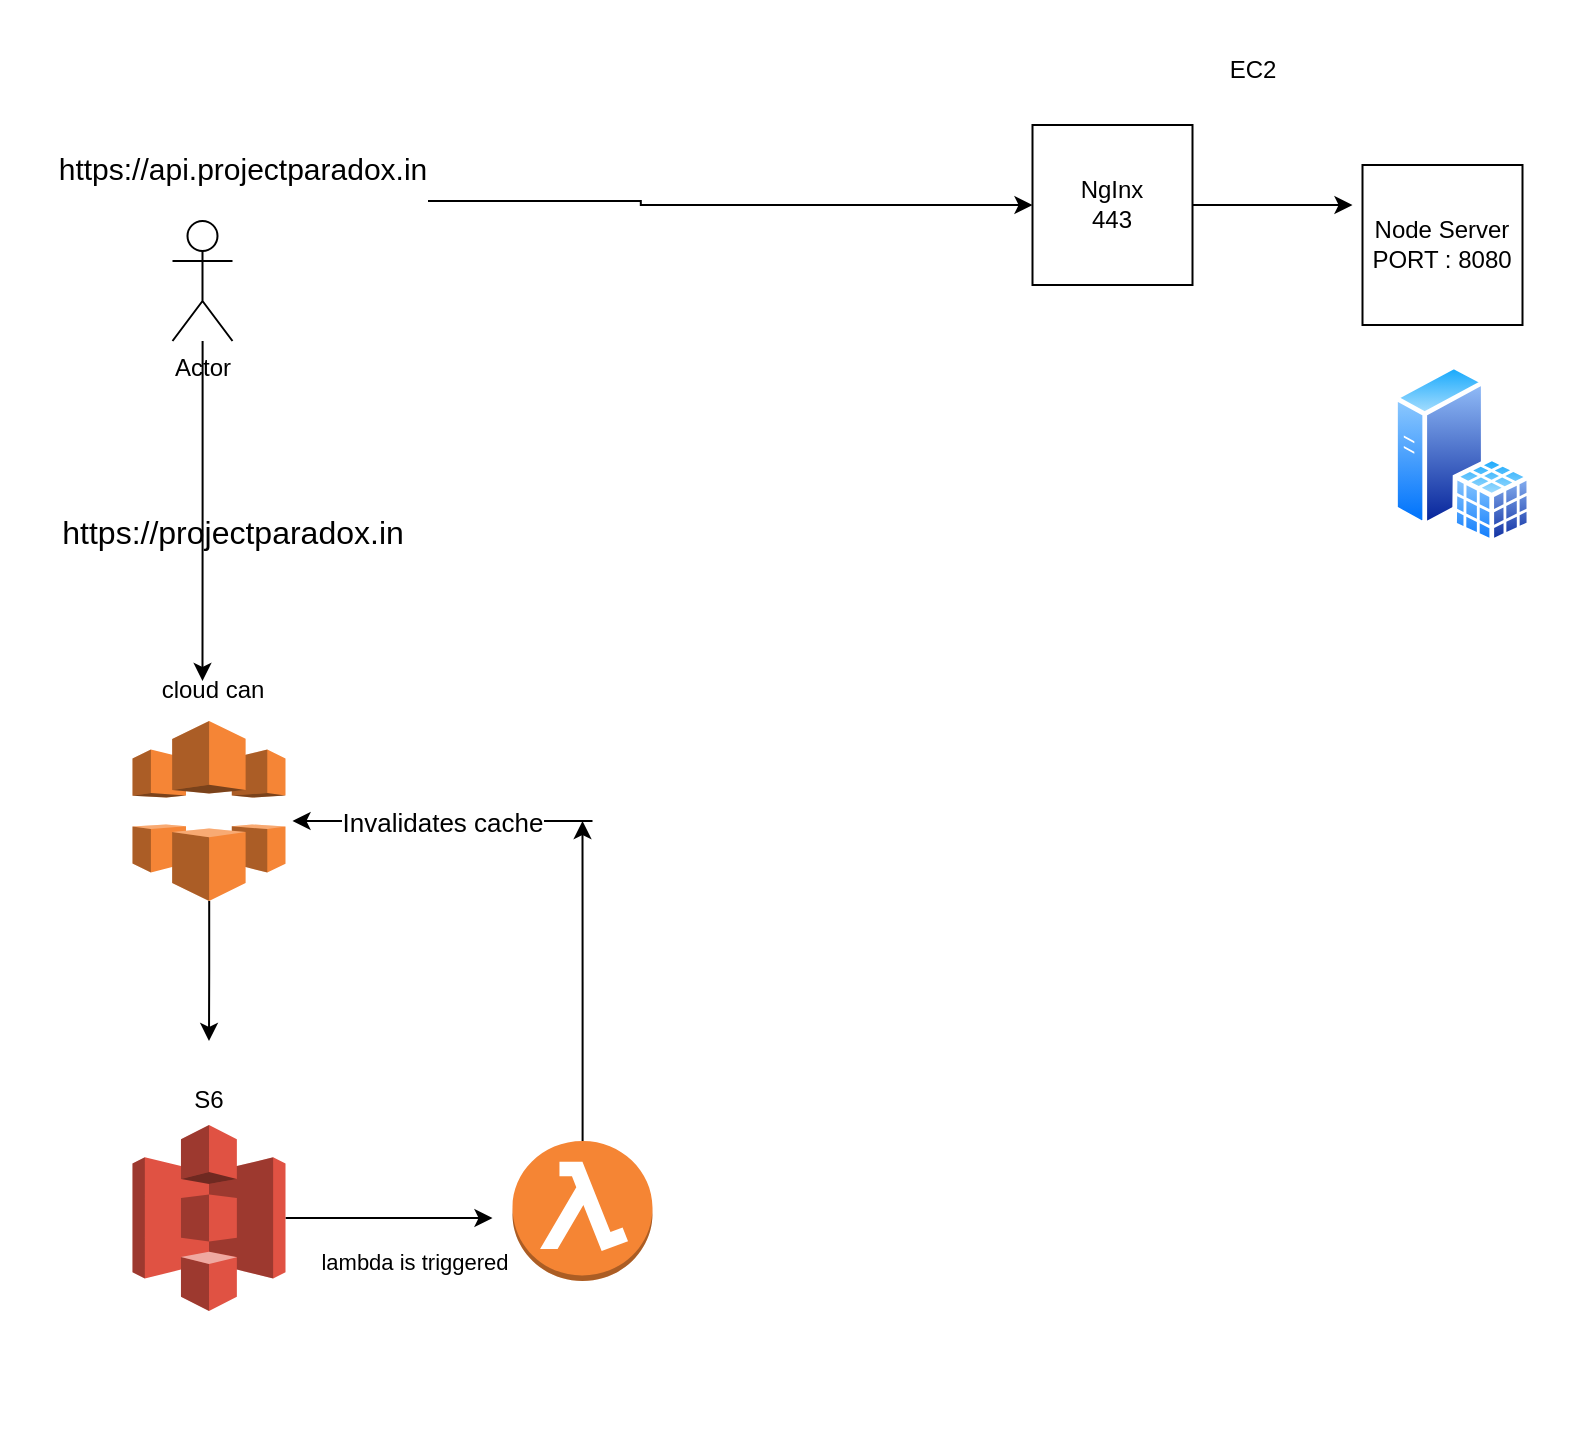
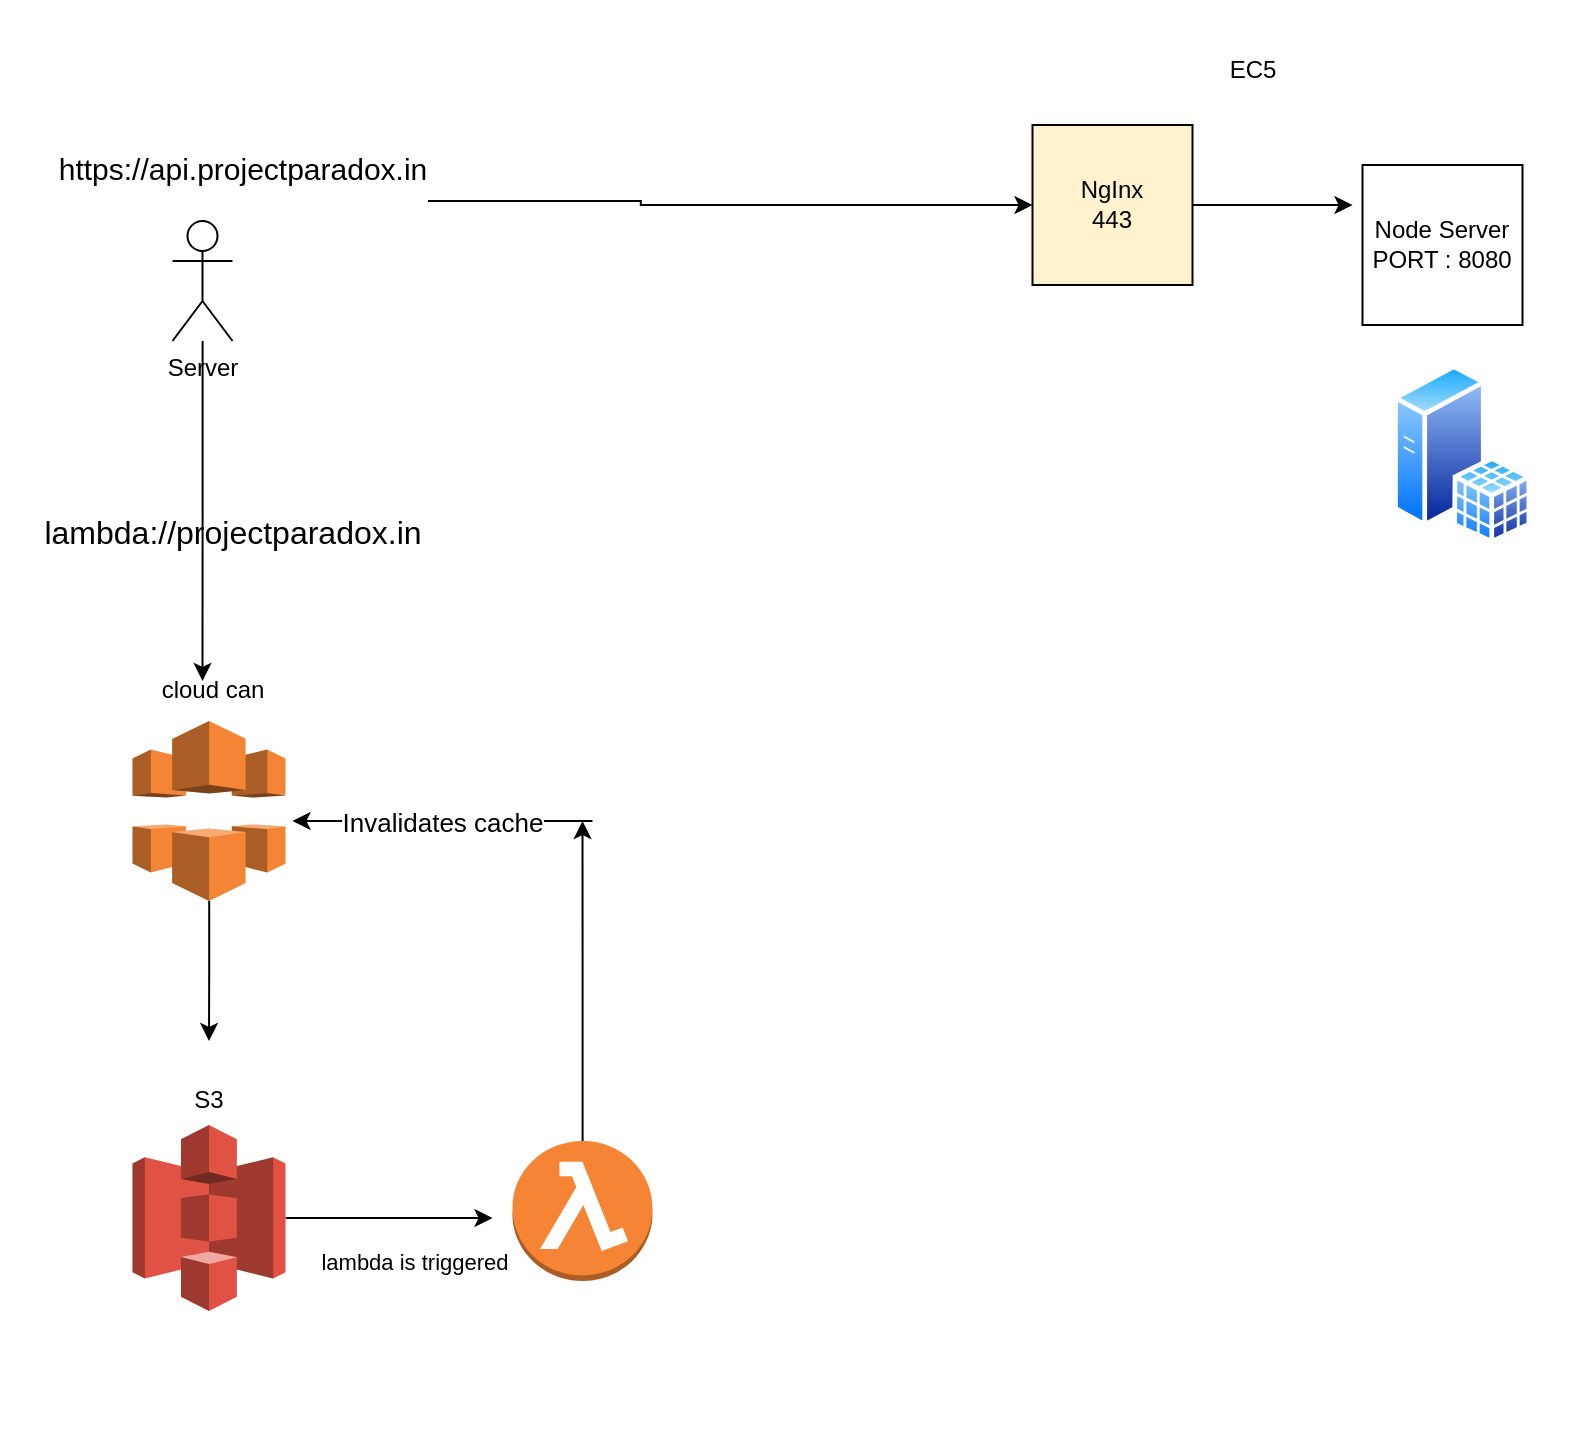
(1254, 71) -> (1254, 71)
(1113, 205) -> (1113, 205)
(204, 369) -> (204, 369)
(234, 547) -> (234, 547)
(210, 1101) -> (210, 1101)
